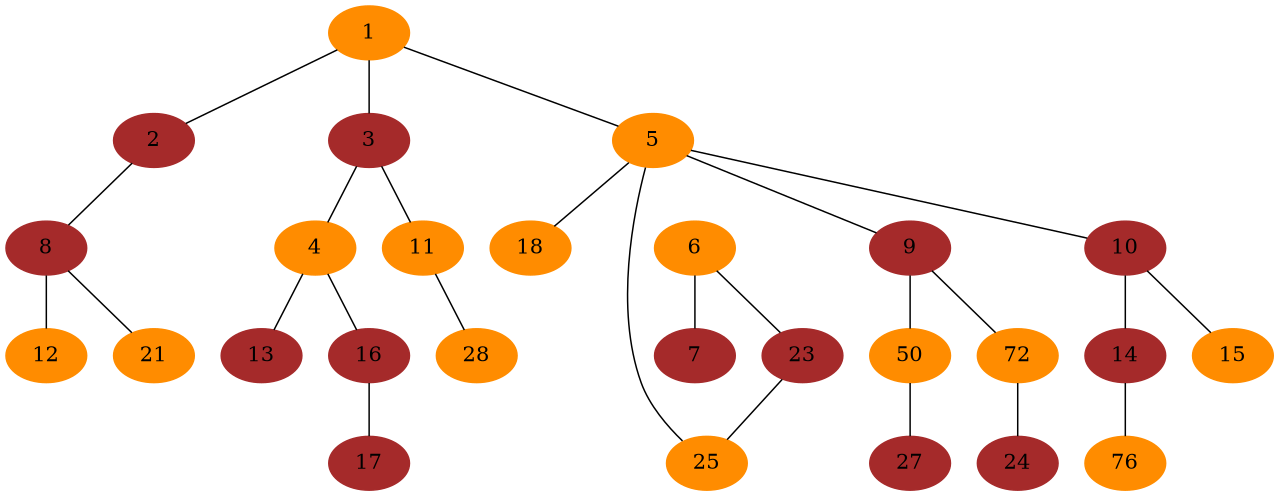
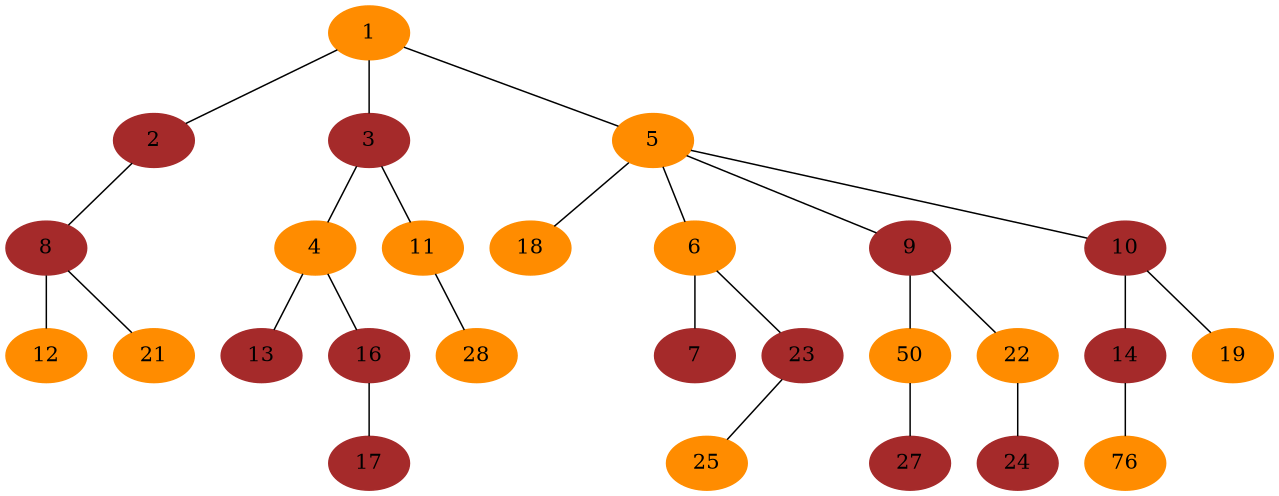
(628, 311) -> (674, 194)
(1018, 356) -> (1018, 356)
(1233, 356) -> (1233, 356)
